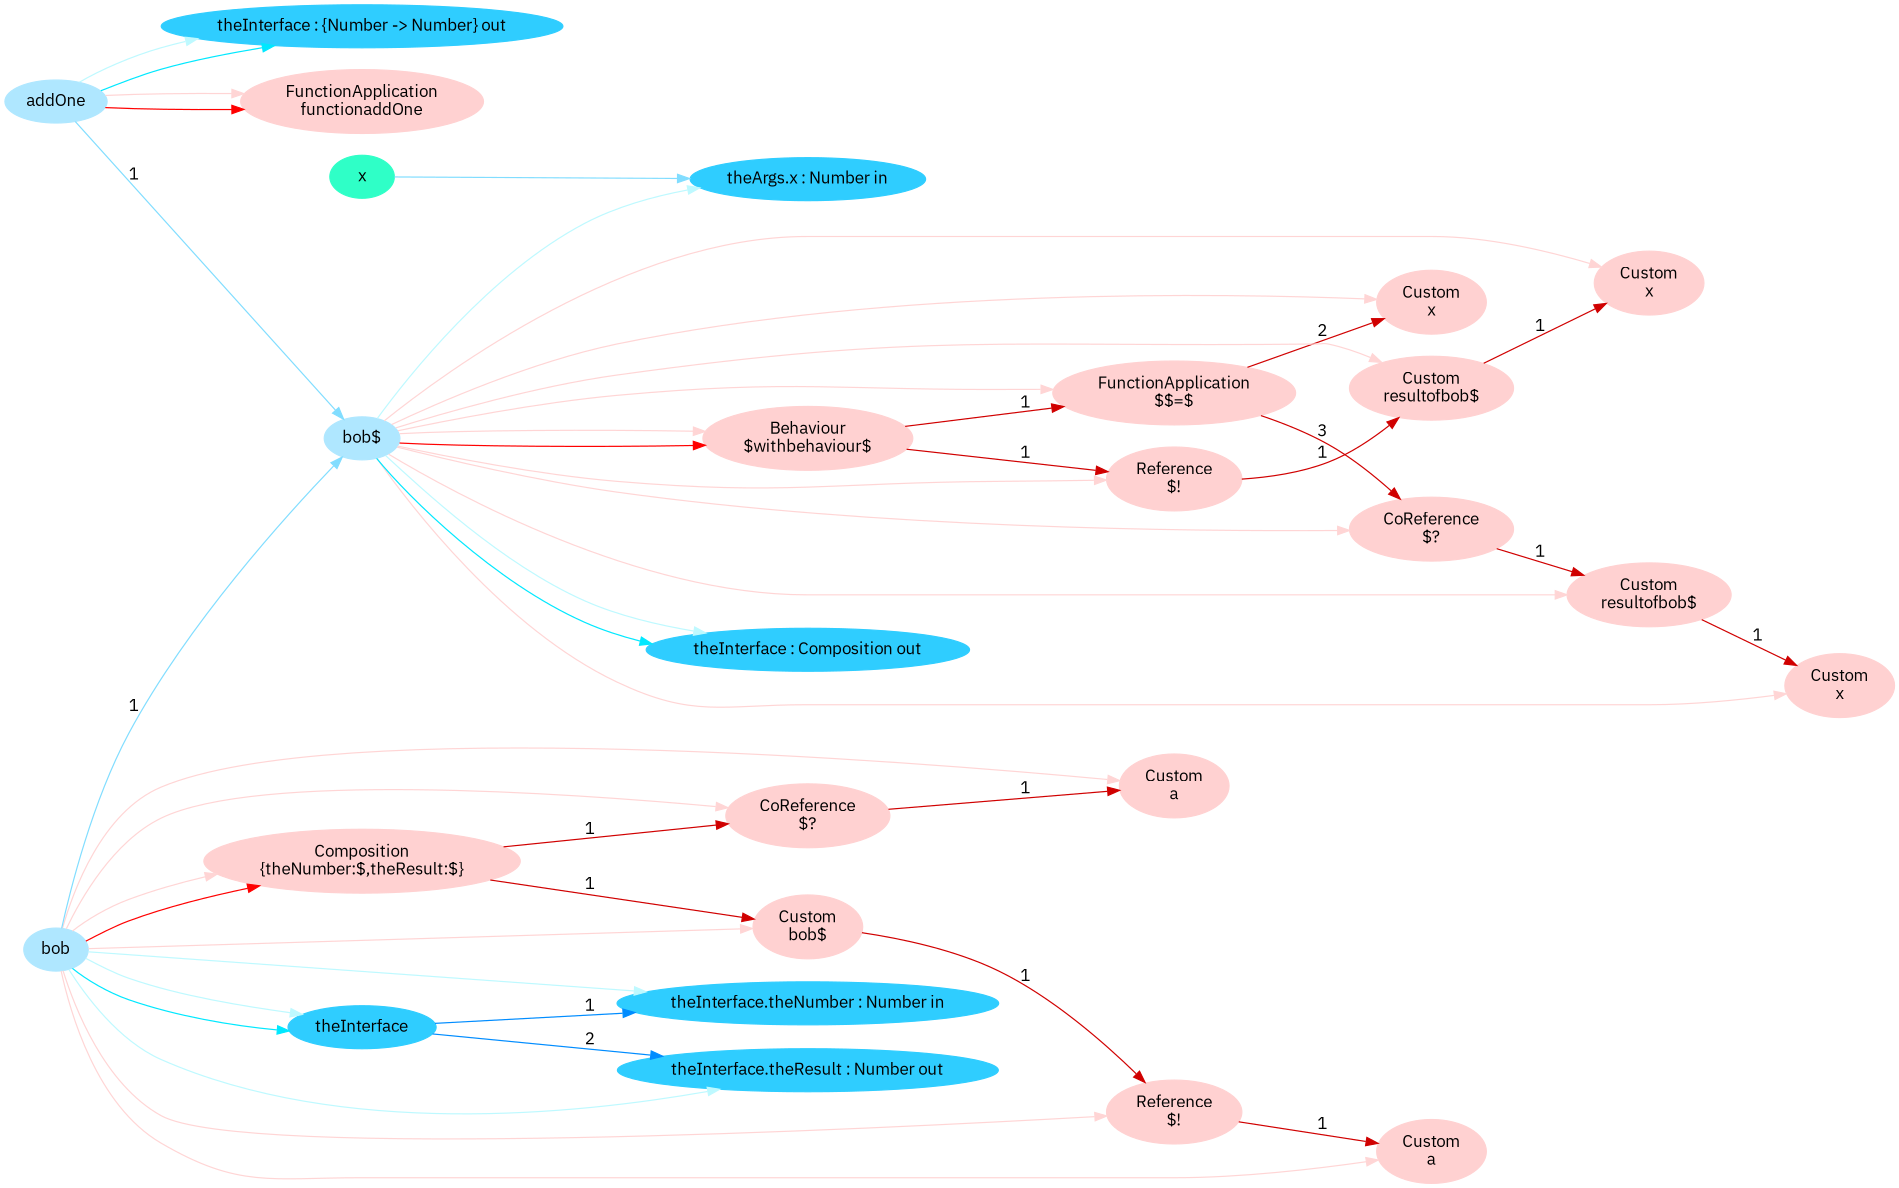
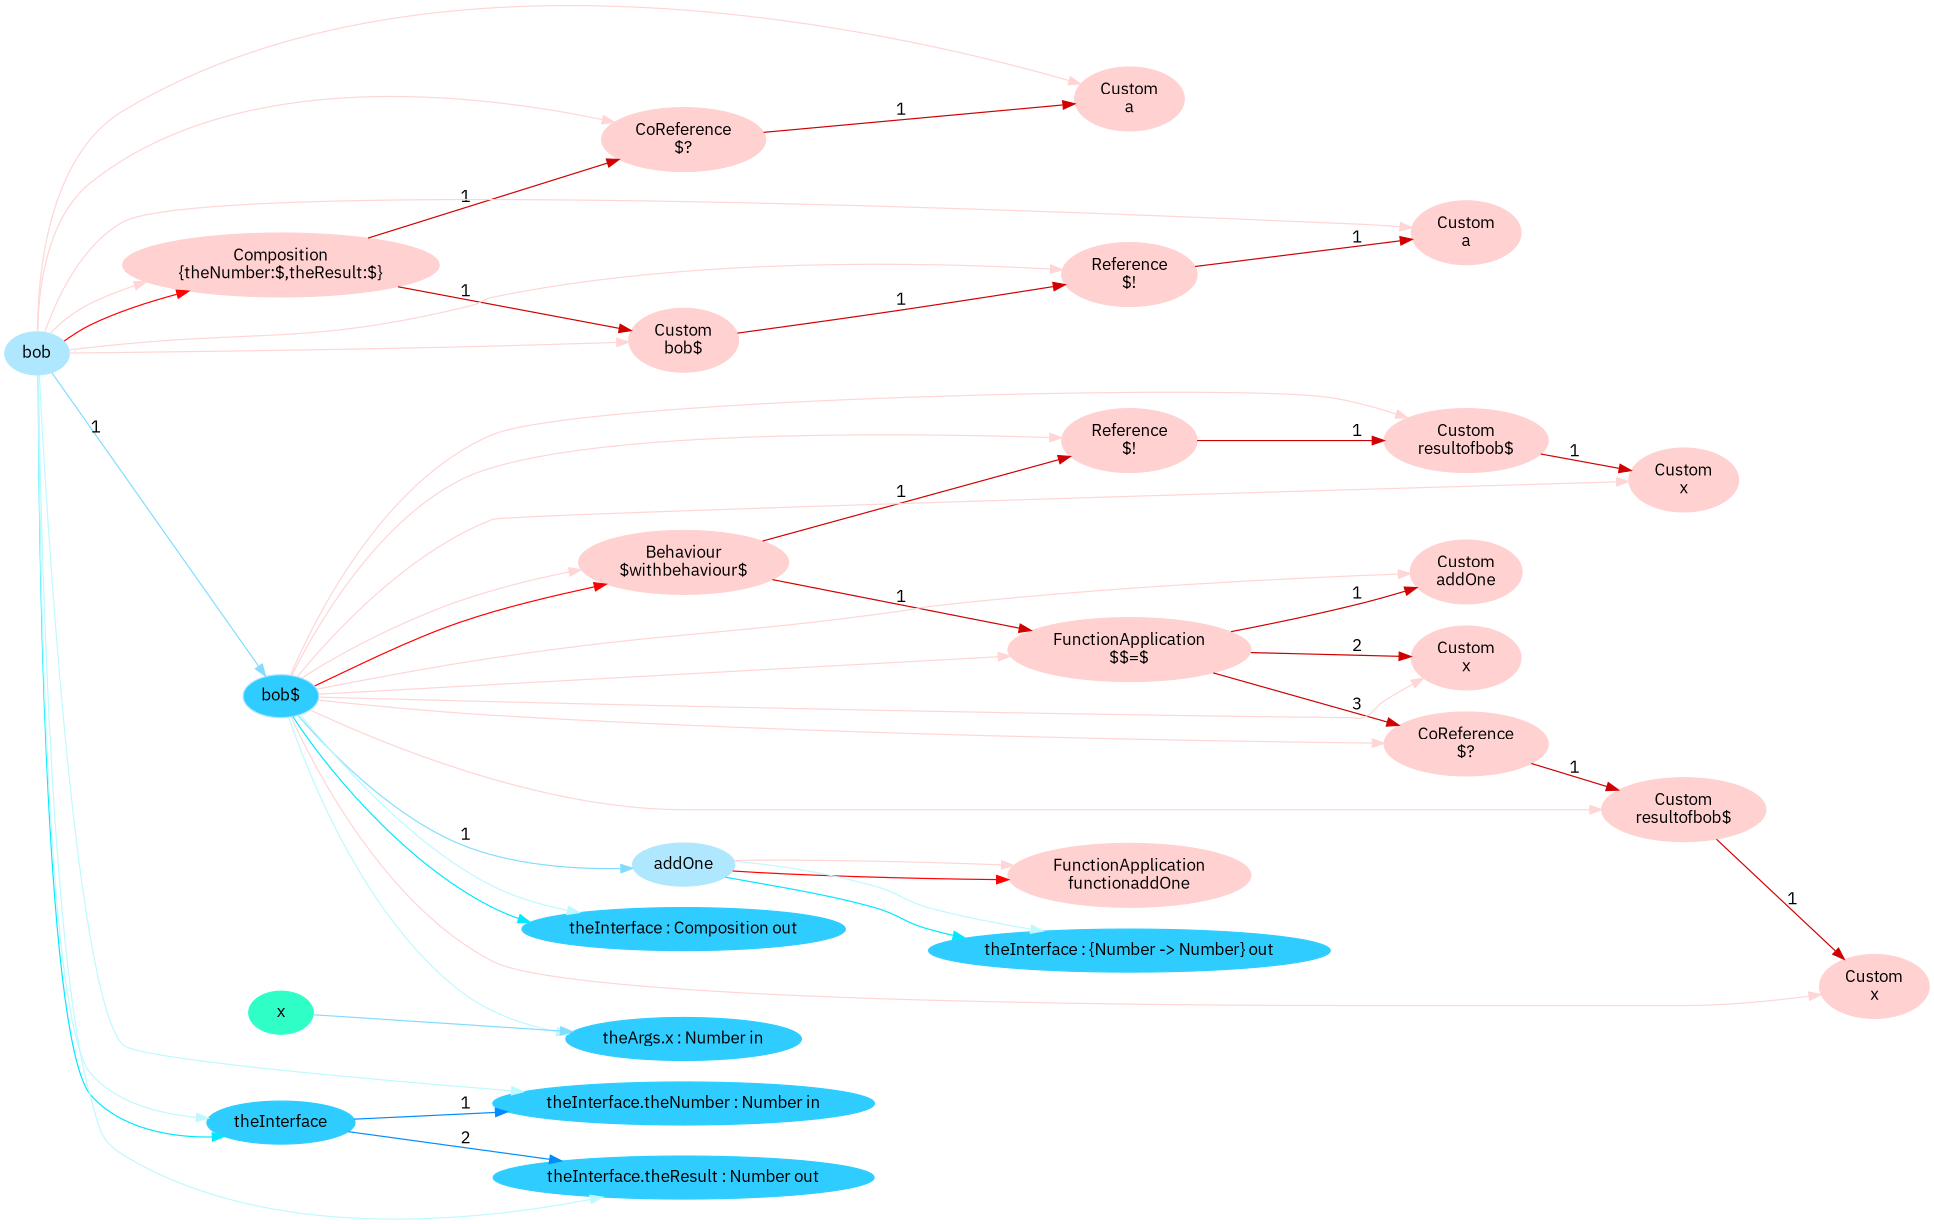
(205, 266) -> (440, 834)
(362, 438) -> (281, 696)
none -> (1466, 572)
